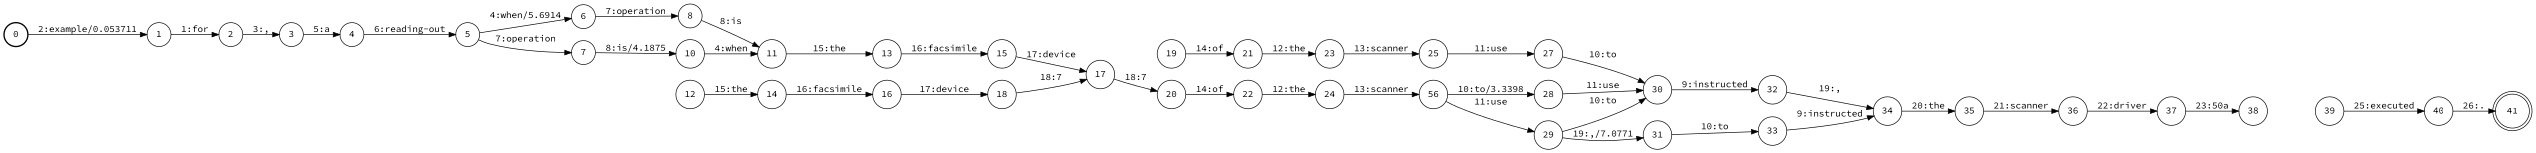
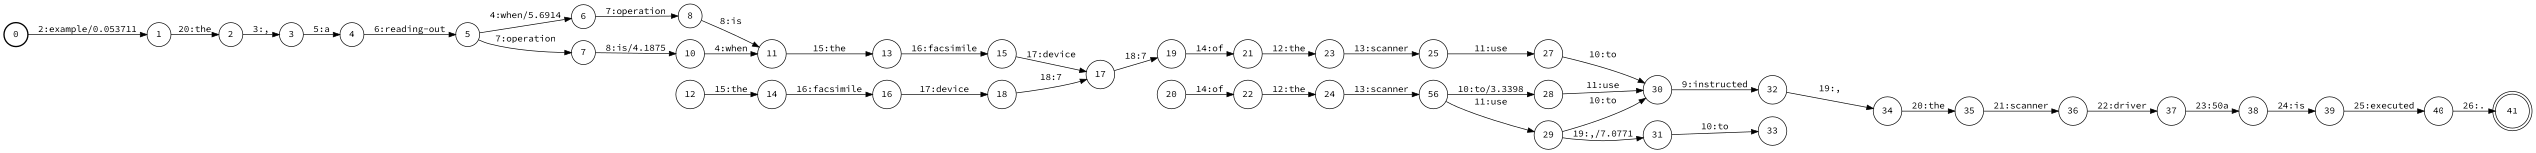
(195, 30) -> (195, 30)
(1132, 85) -> (1133, 65)
none -> (2288, 111)
(1827, 126) -> none
